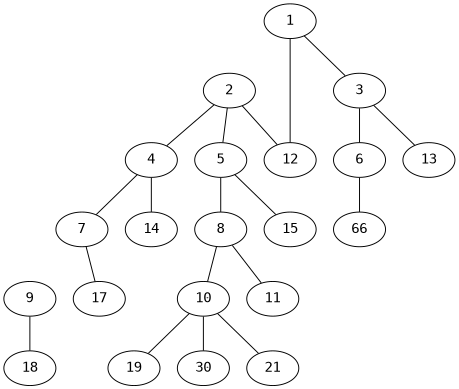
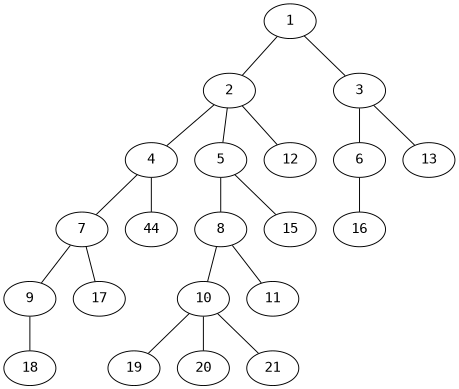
(290, 91) -> (260, 56)
(151, 229) -> (151, 229)
(360, 229) -> (360, 229)
none -> (56, 264)
(203, 368) -> (203, 368)
